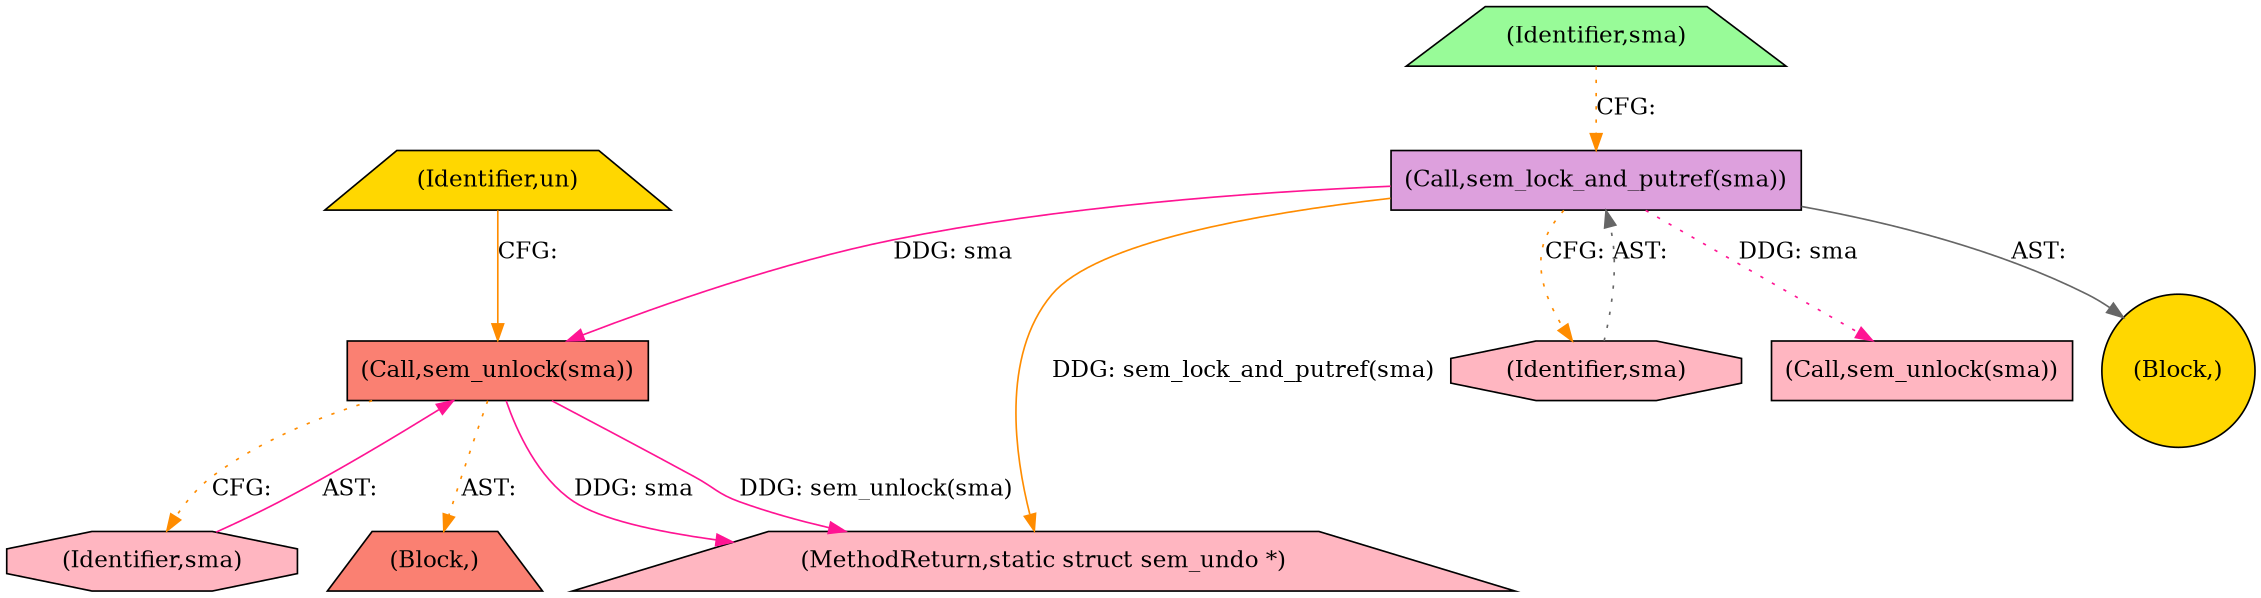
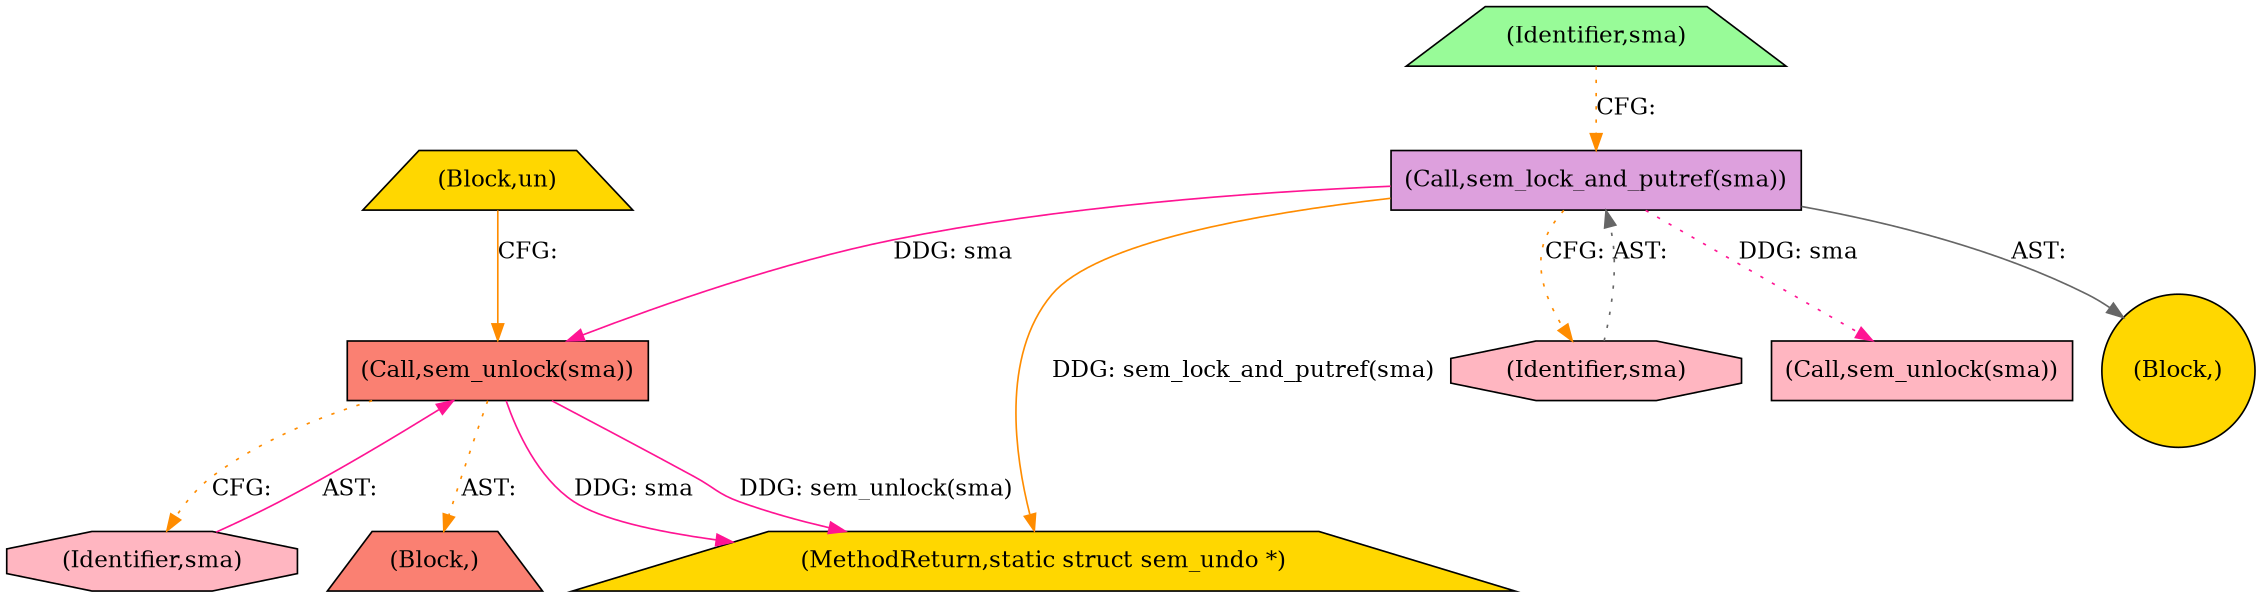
(498, 180) -> (498, 180)
(1044, 561) -> (1044, 561)
